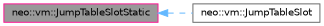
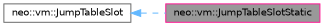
(180, 13) -> (153, 13)
